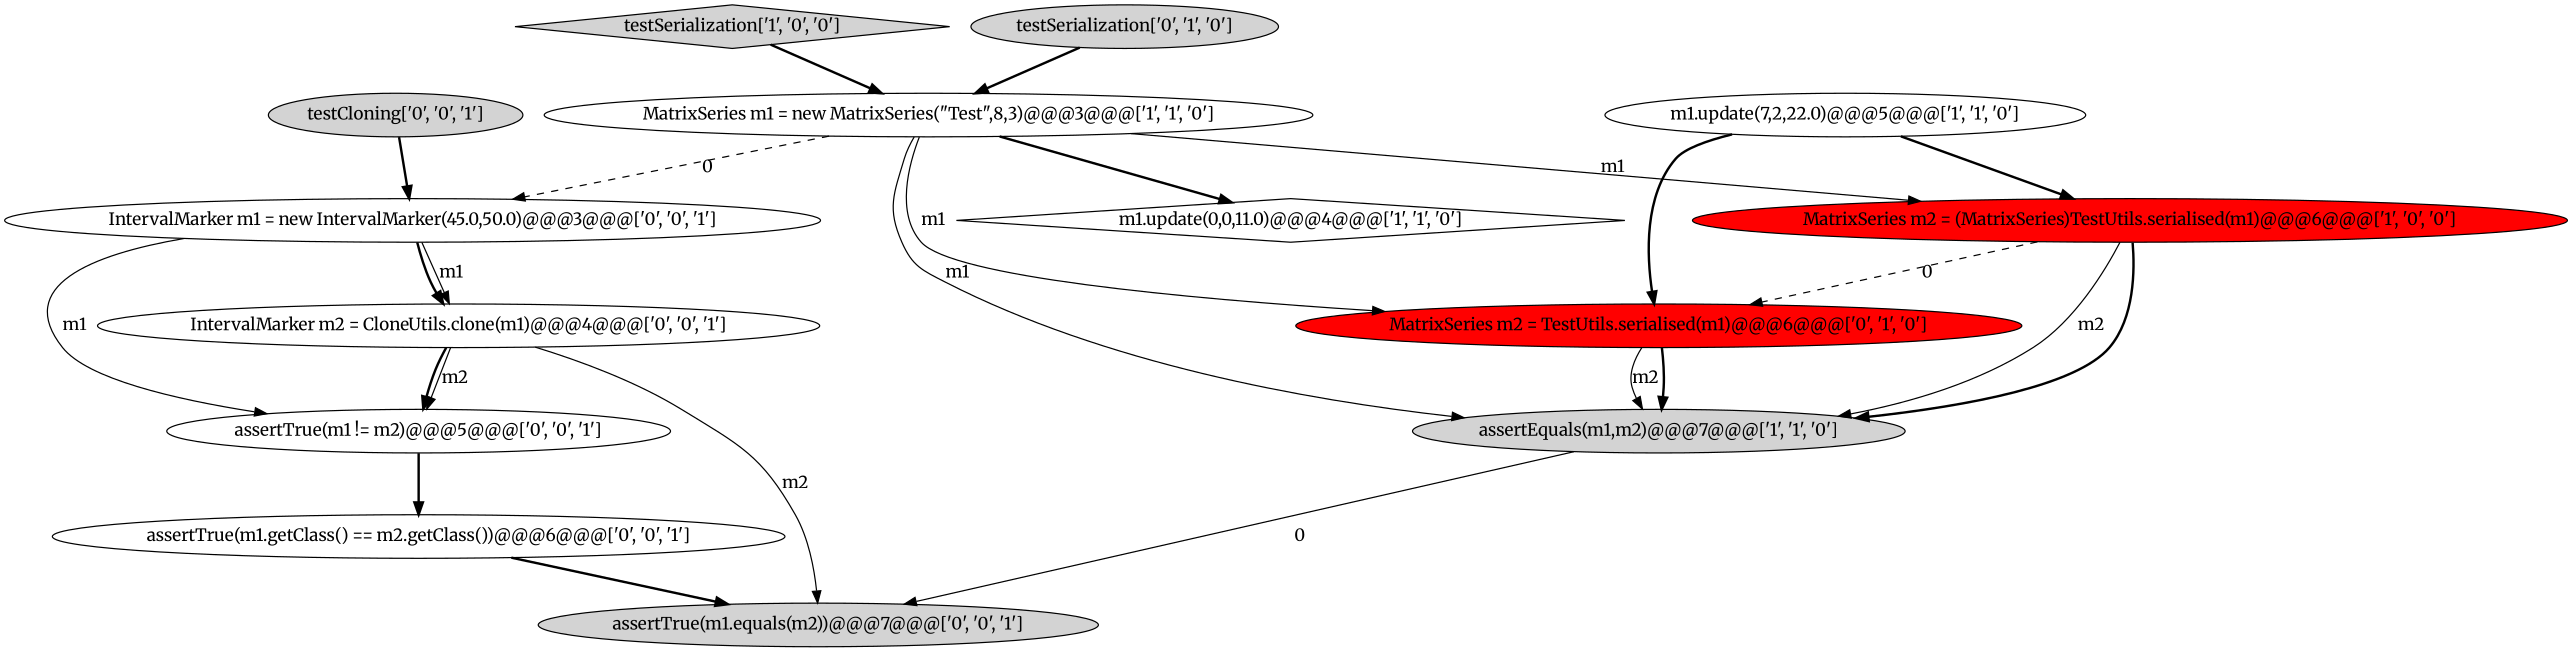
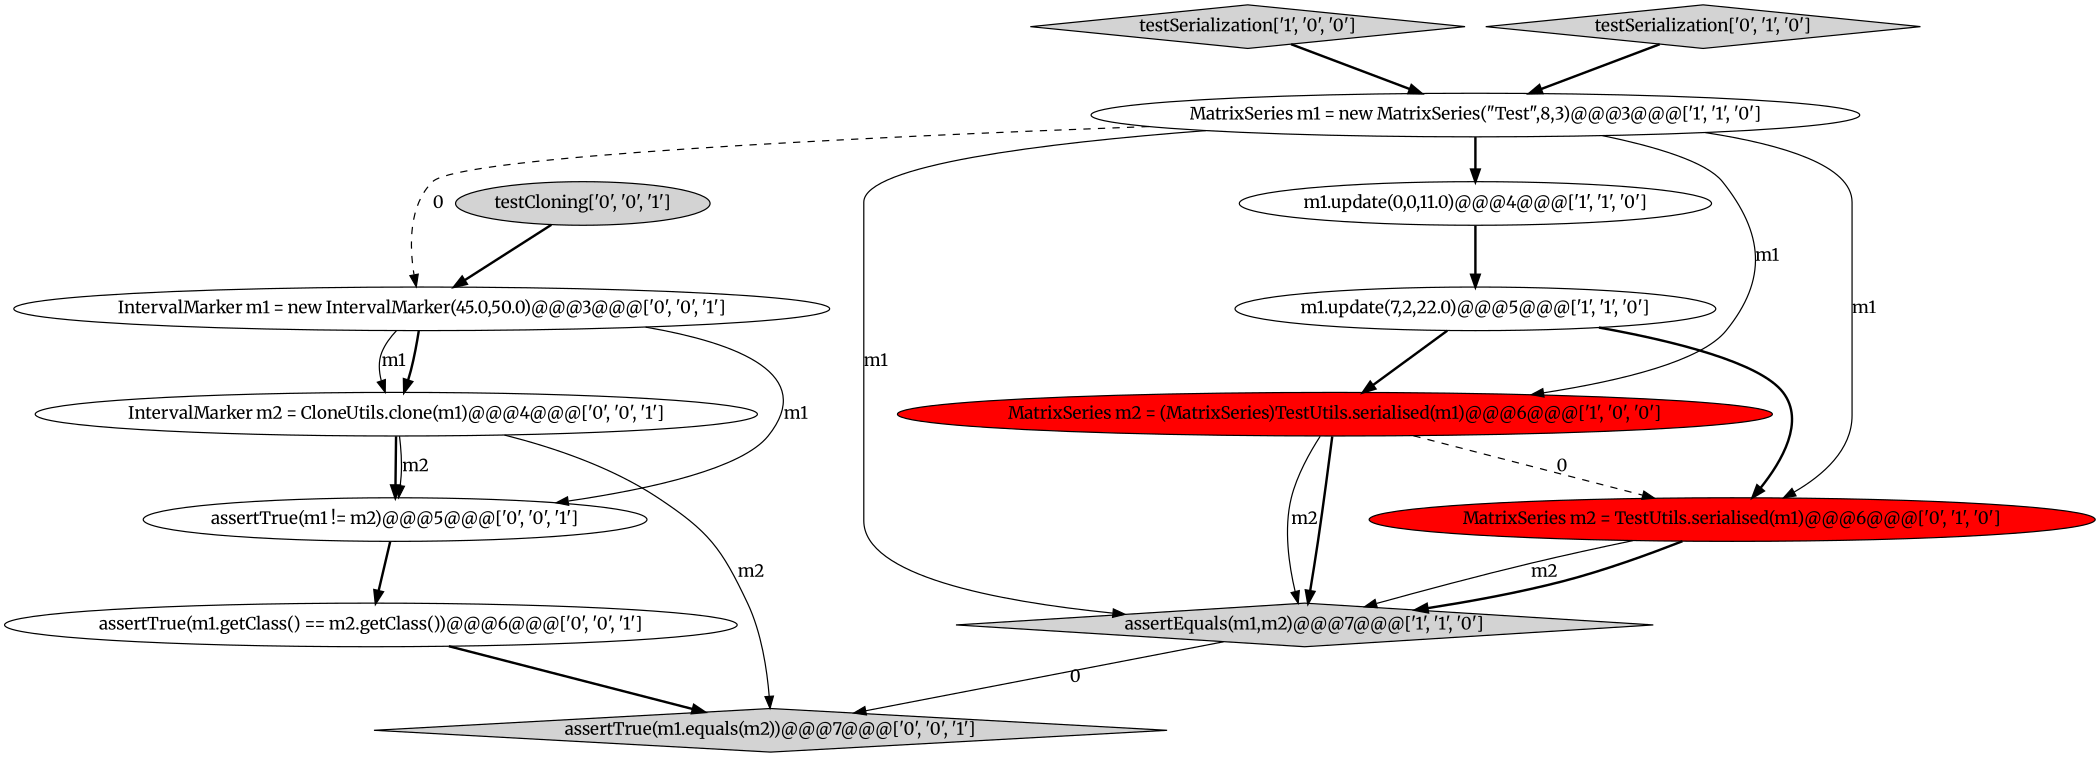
(1125, 27) -> (1703, 27)
(1291, 220) -> (1475, 203)
none -> (1475, 250)
(1659, 431) -> (1305, 625)
(818, 625) -> (771, 730)
